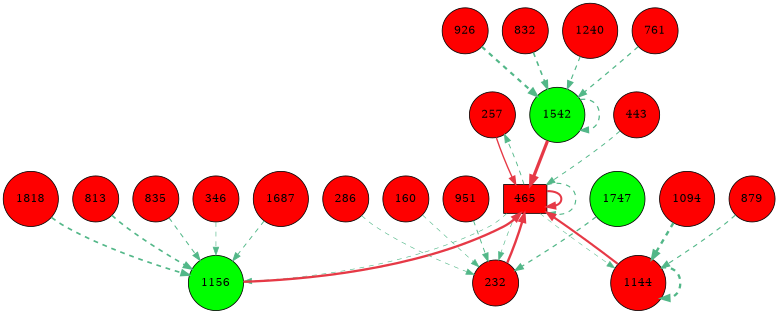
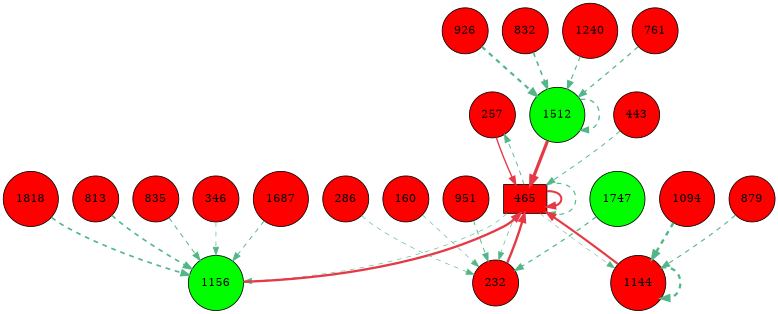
(557, 115) -> (557, 115)
